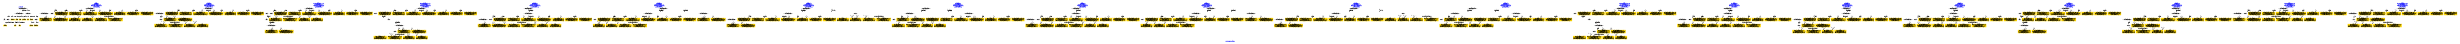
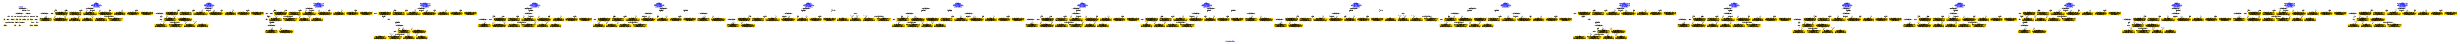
(4, 20) -> (4, 20)
